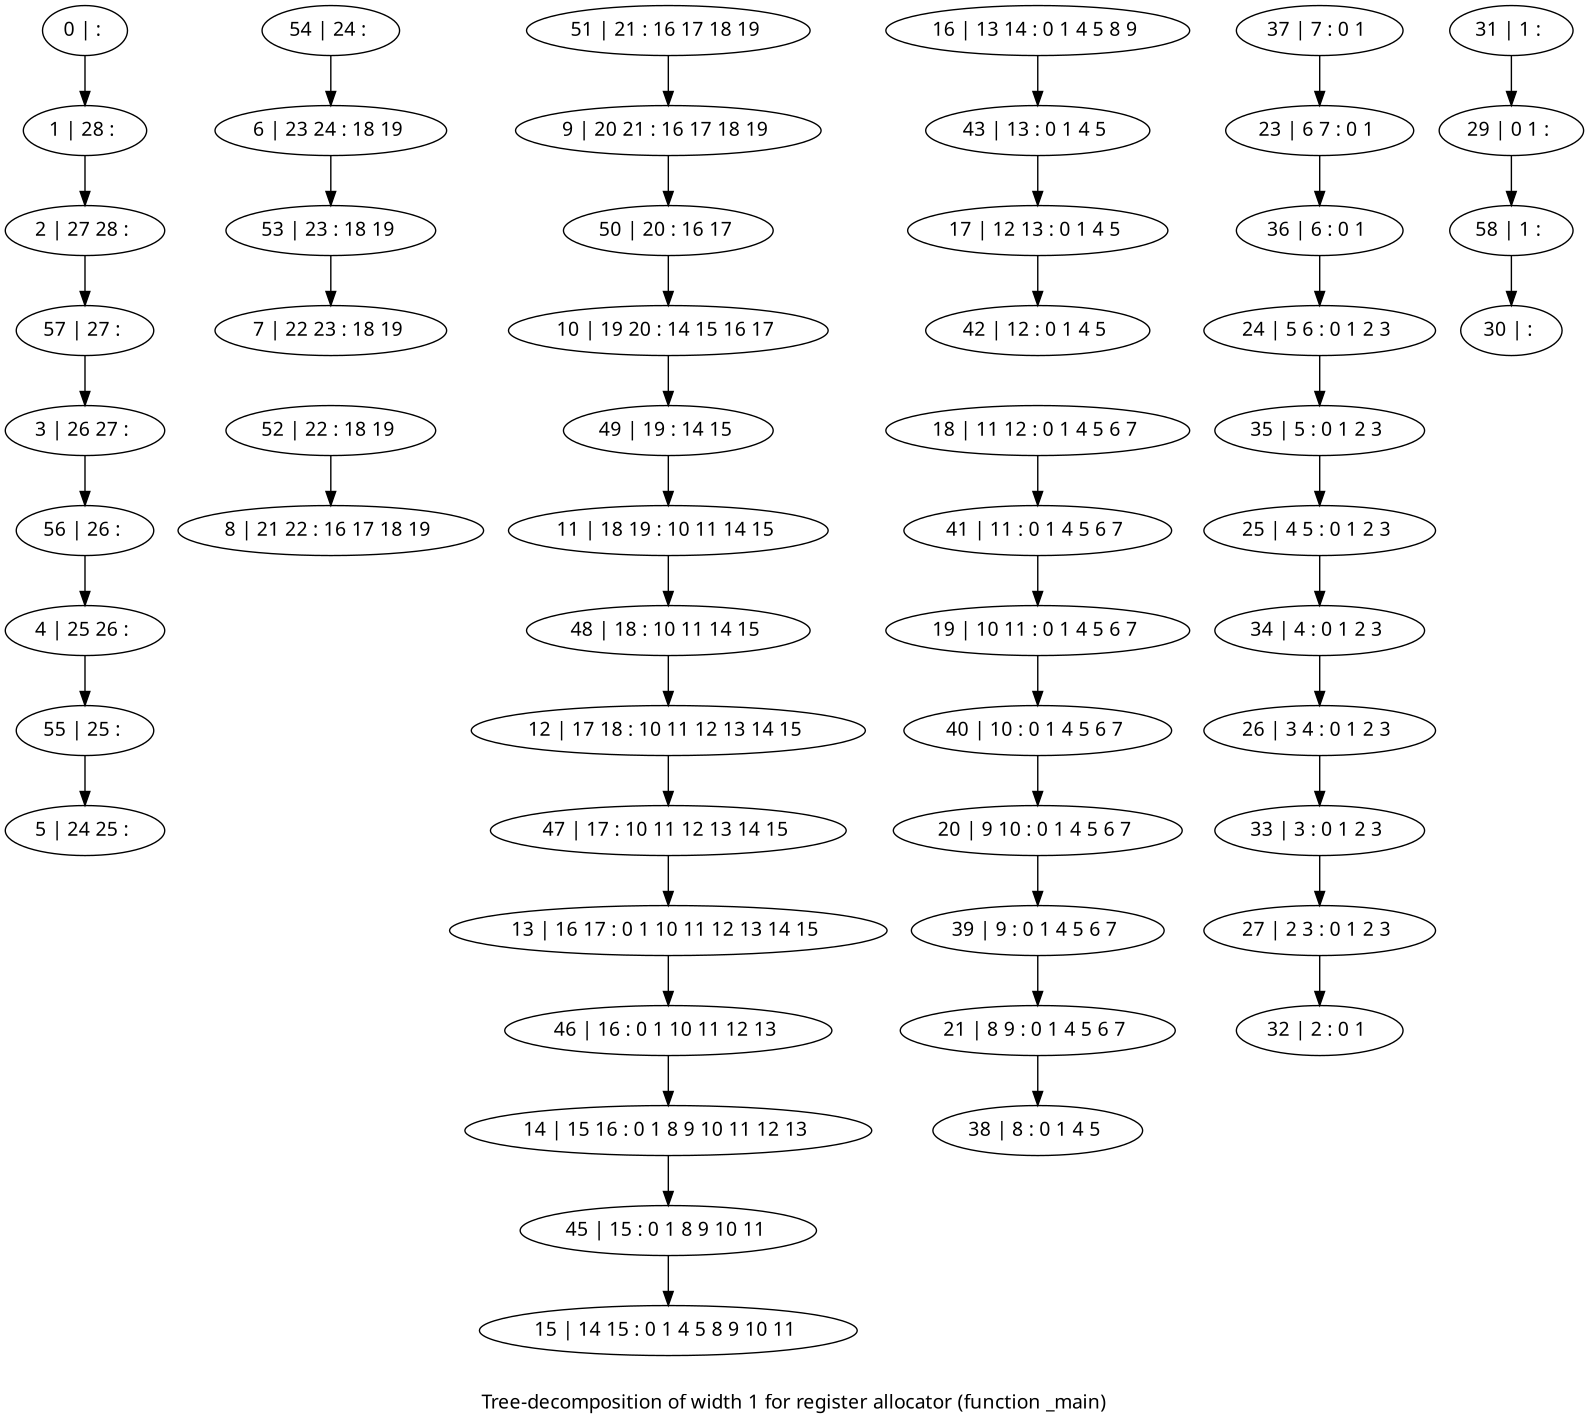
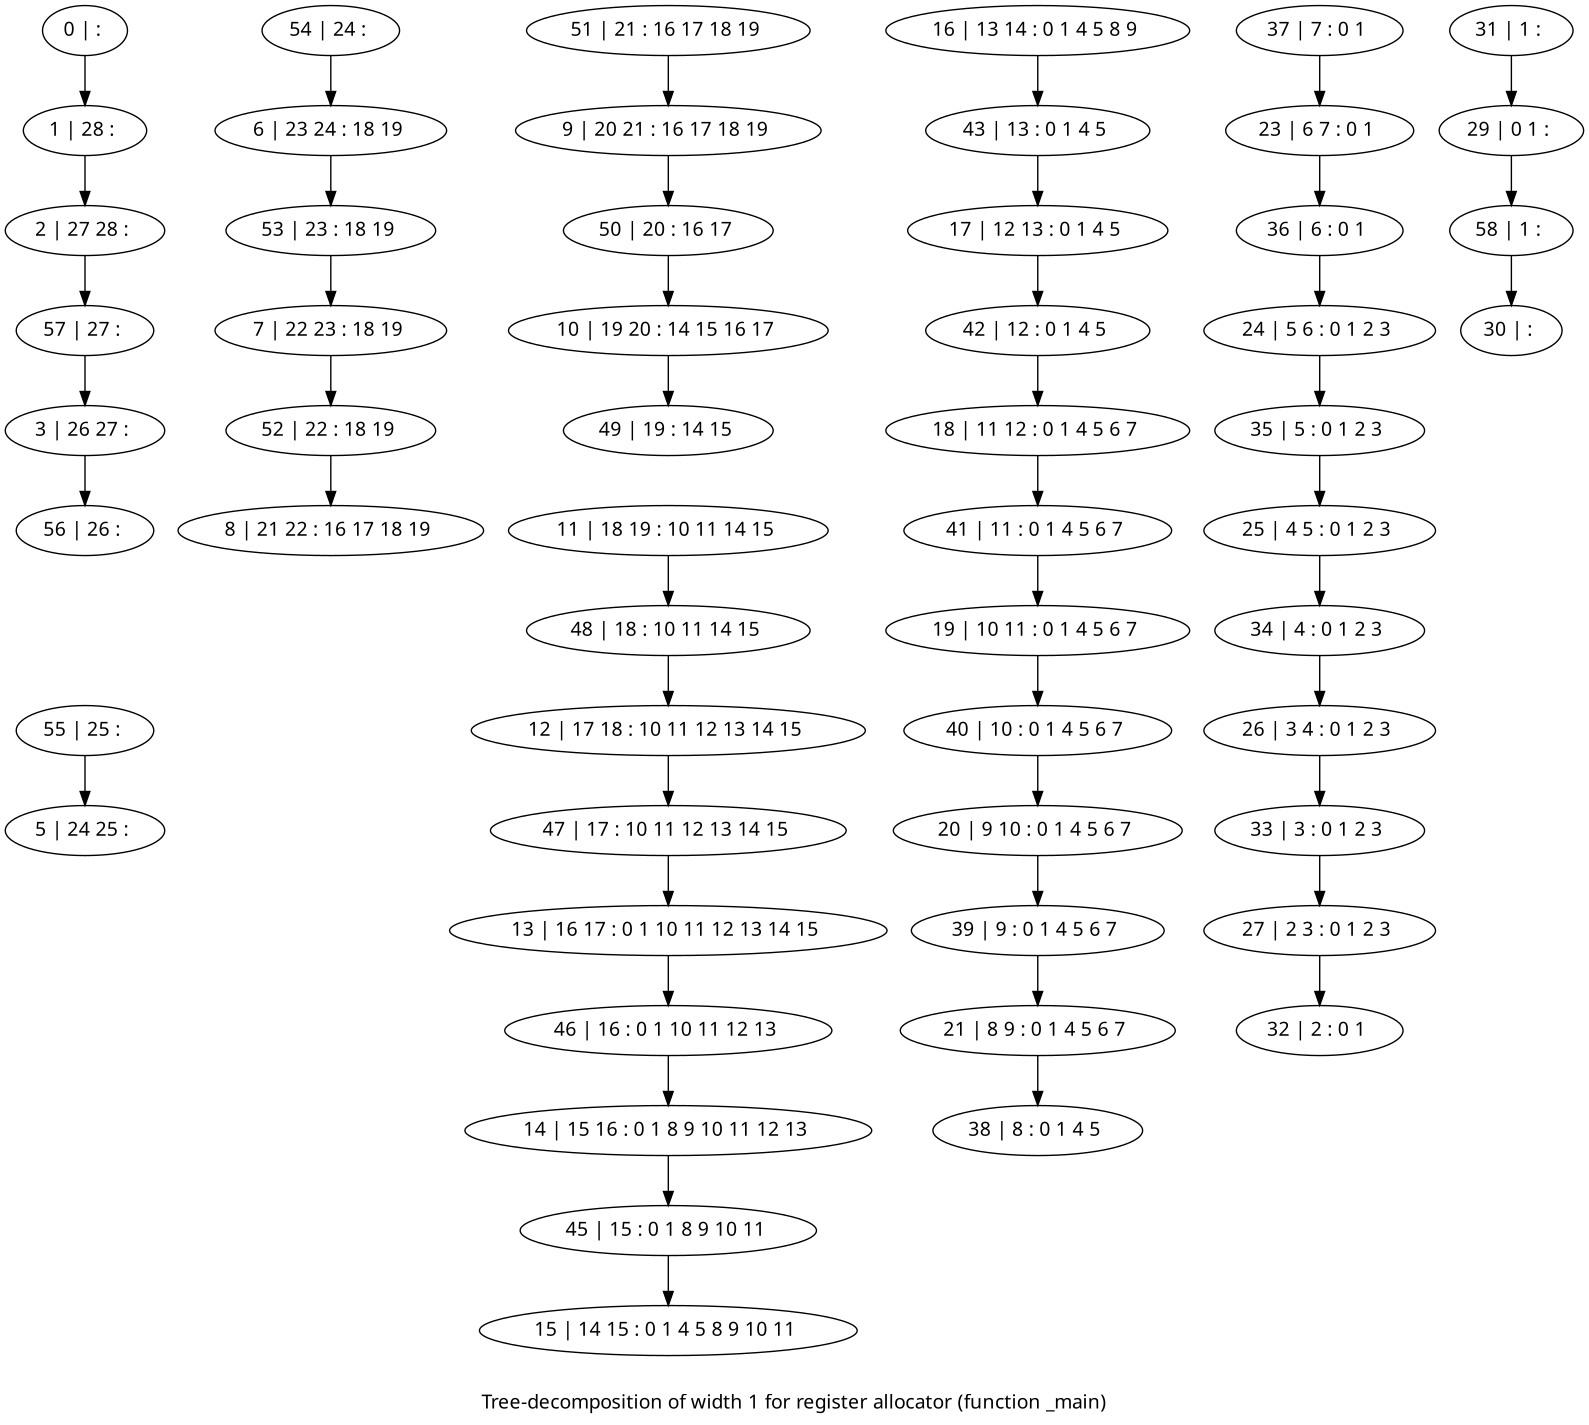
none -> (331, 374)
none -> (1038, 374)
(668, 474) -> none
(85, 631) -> none
